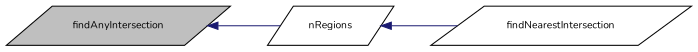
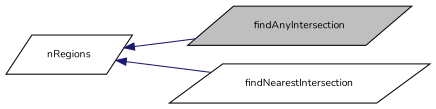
(249, 26) -> (165, 43)
